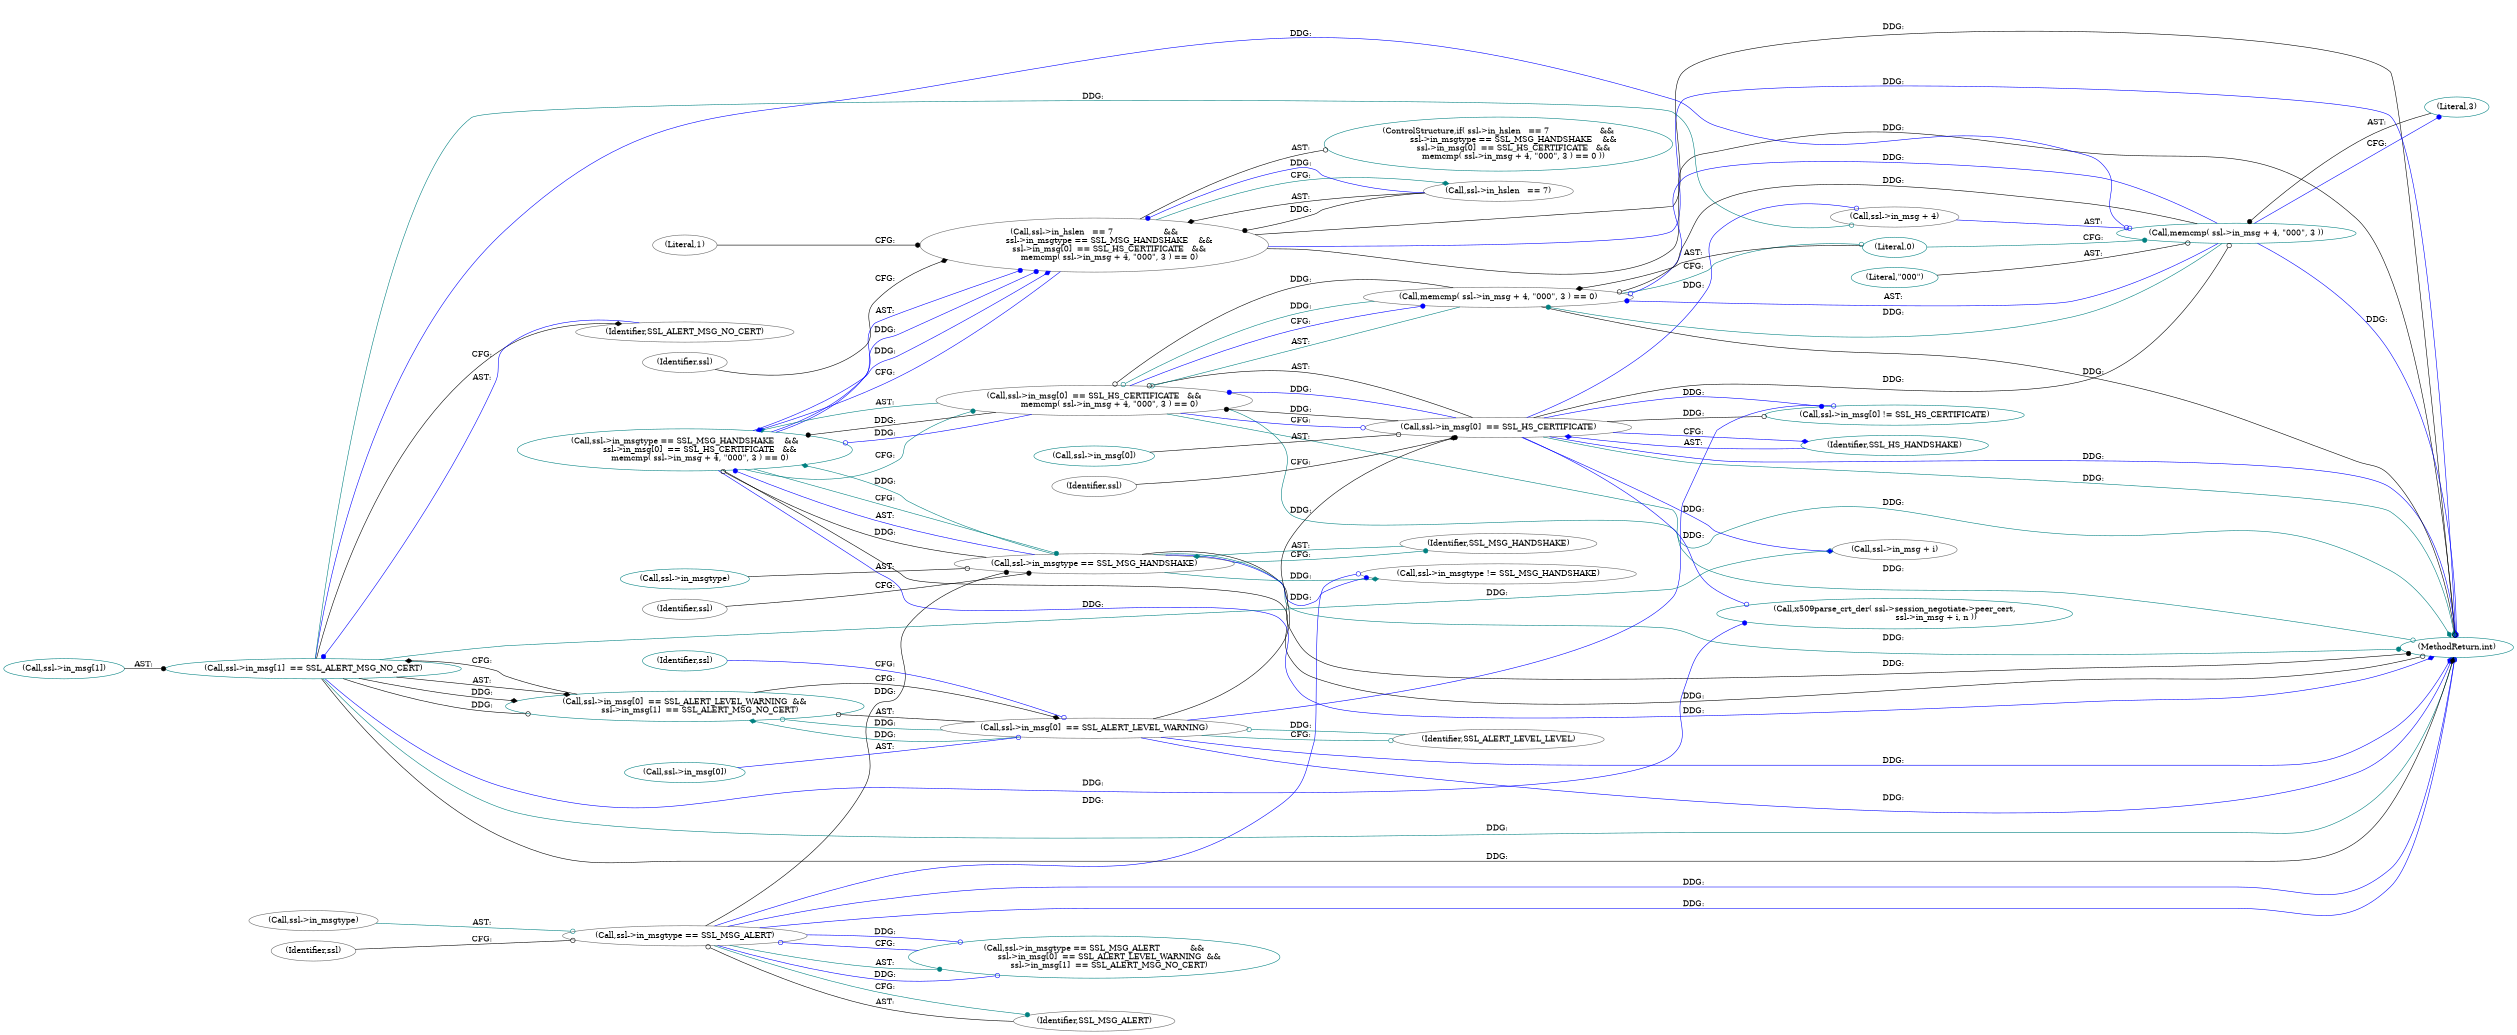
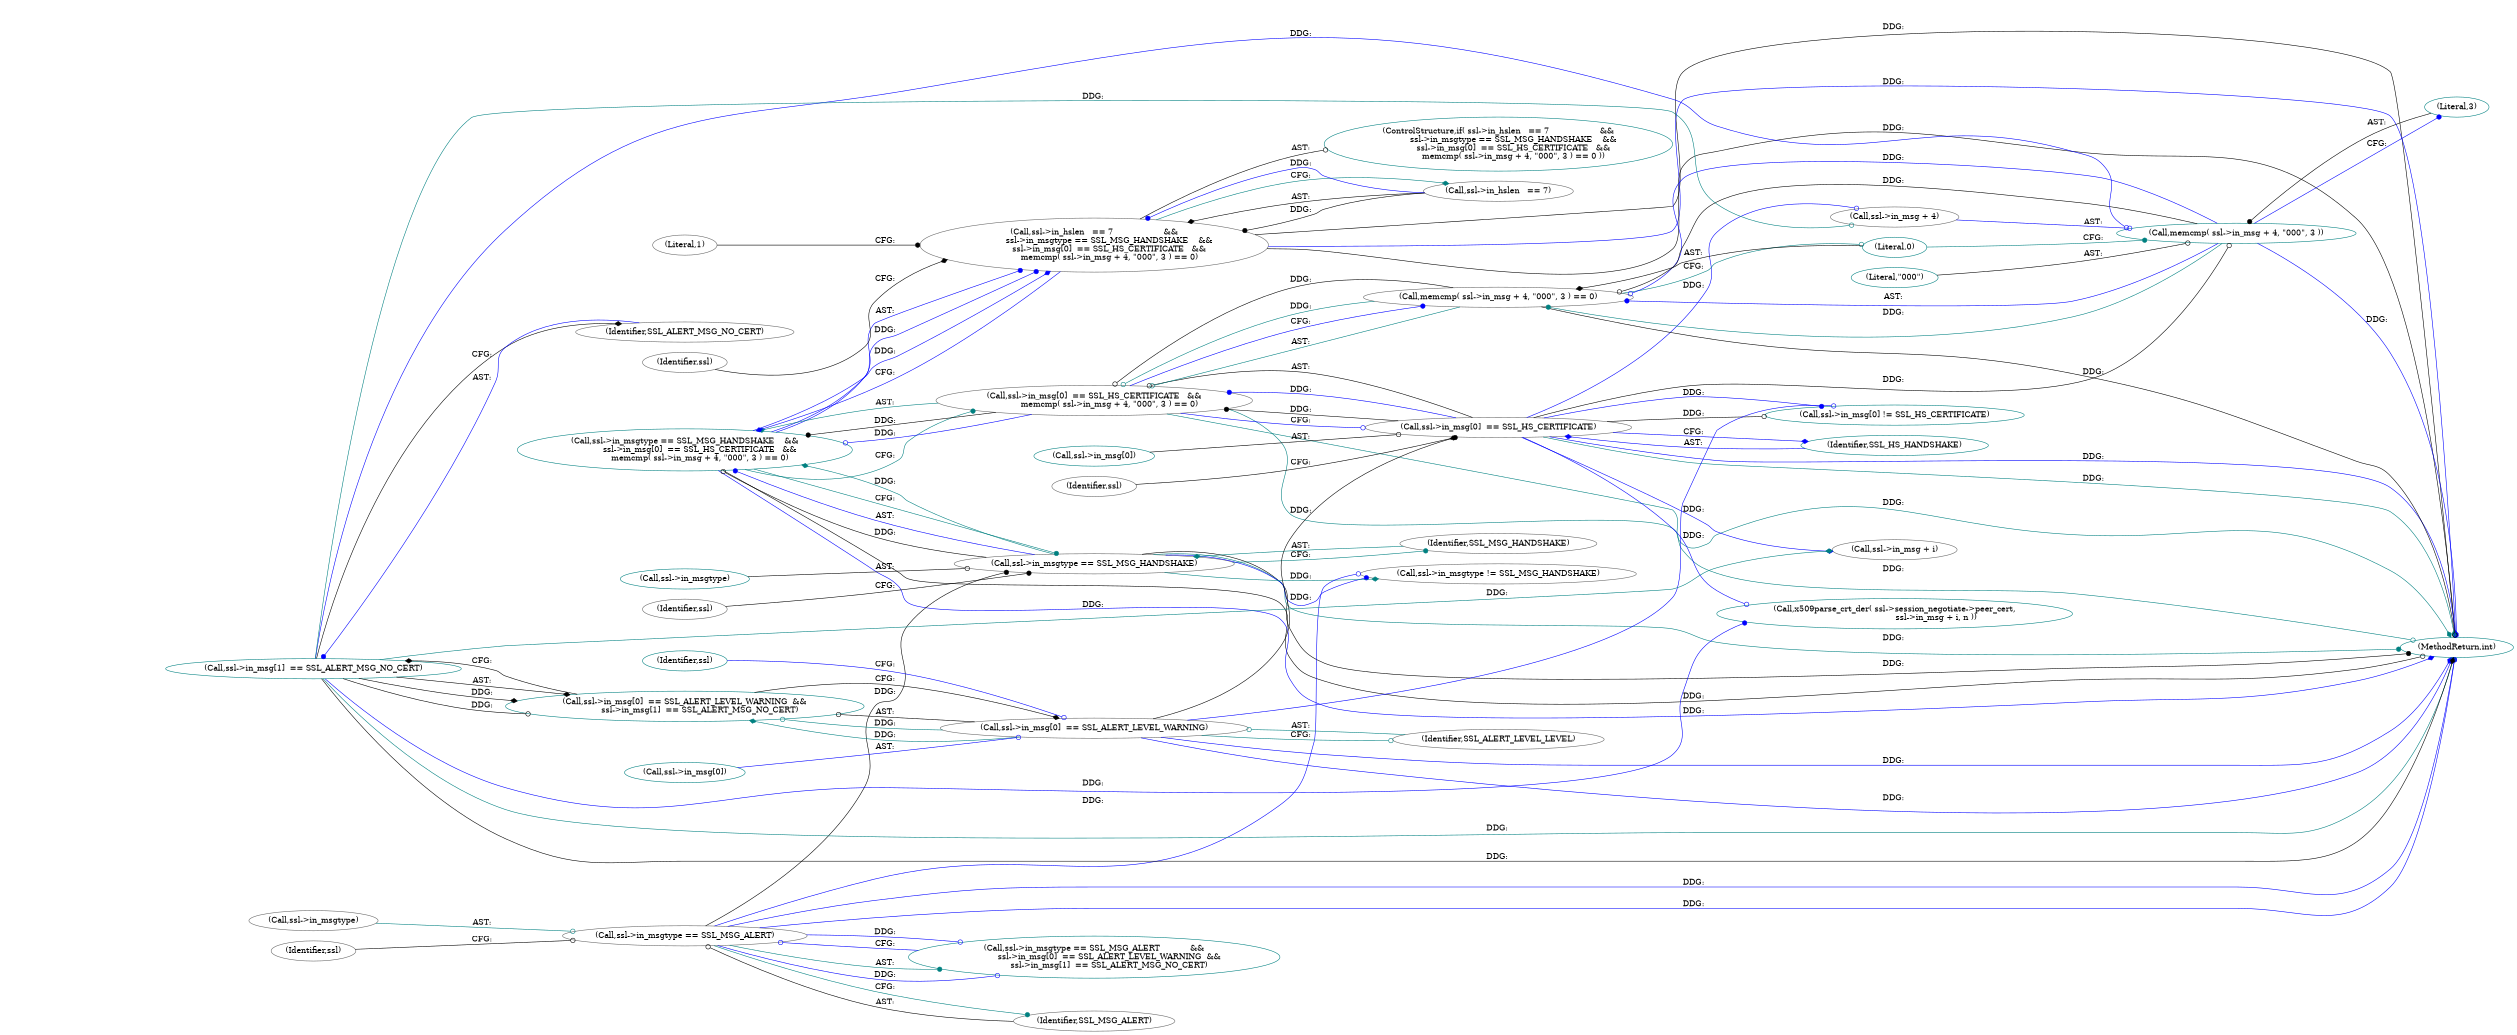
(1107, 618) -> (1107, 618)
(64, 669) -> none
(1302, 726) -> (1302, 726)
